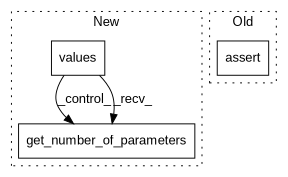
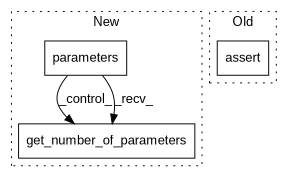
(78, 58) -> (86, 58)
